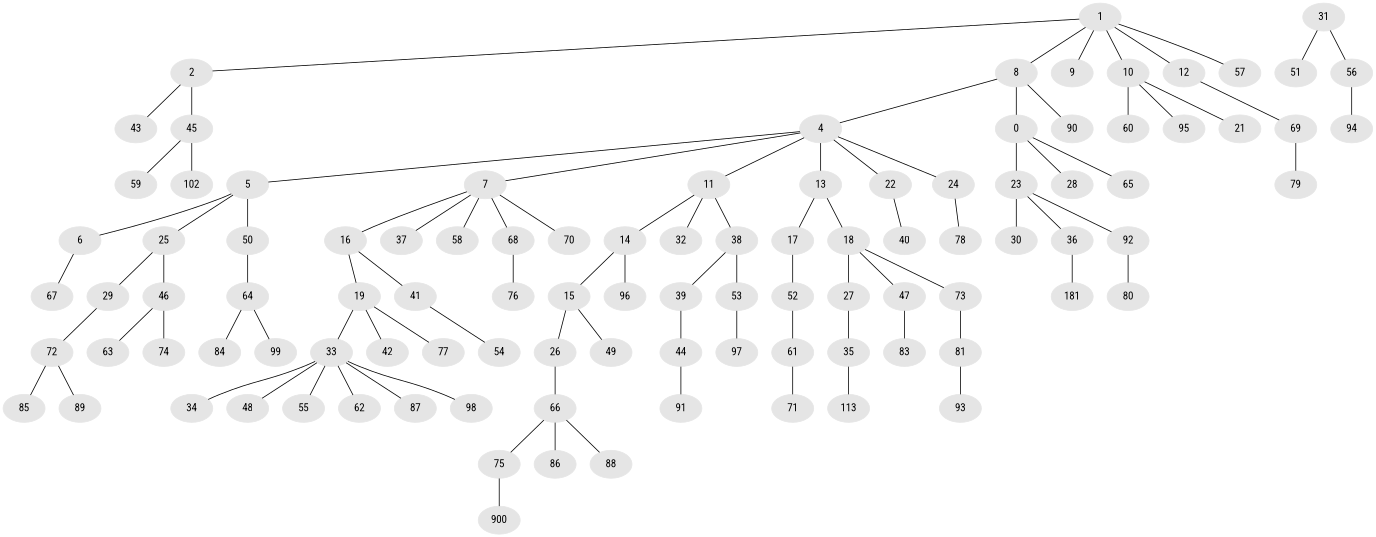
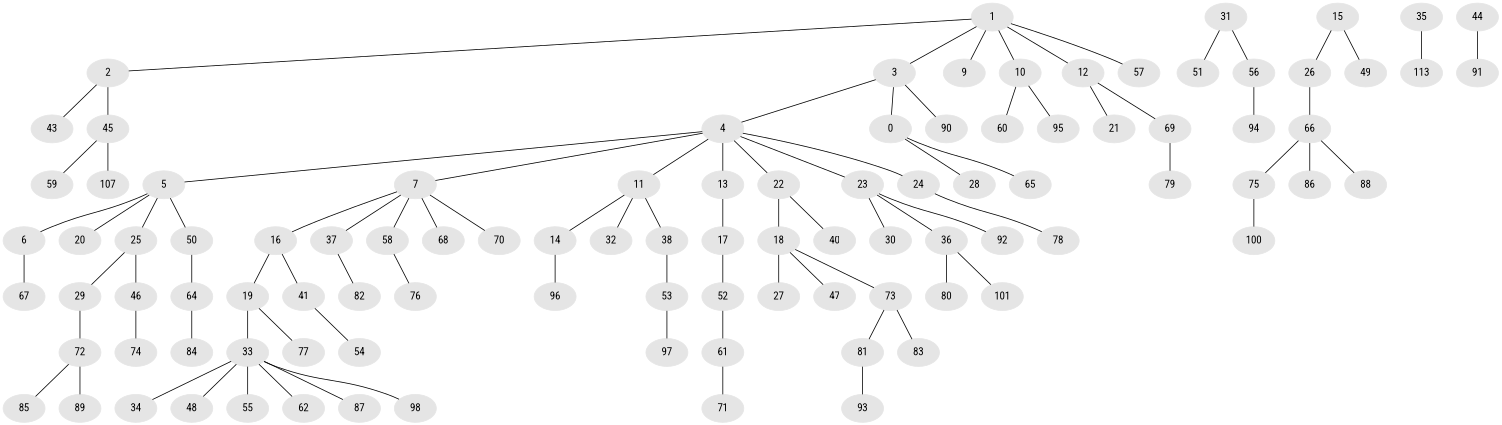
(1016, 73) -> (894, 73)
(1184, 101) -> (1099, 101)
(1016, 157) -> (793, 157)
(192, 185) -> (108, 185)
(835, 213) -> (779, 213)
none -> (80, 241)
(513, 269) -> (401, 269)
(597, 269) -> none
(1128, 269) -> (946, 269)
none -> (359, 297)
(681, 297) -> none
(1072, 297) -> (1002, 297)
(849, 325) -> none
(904, 325) -> (905, 325)
(108, 352) -> none
(276, 352) -> none
(387, 352) -> none
(499, 520) -> (1254, 241)
